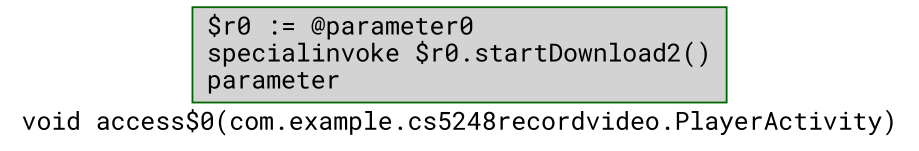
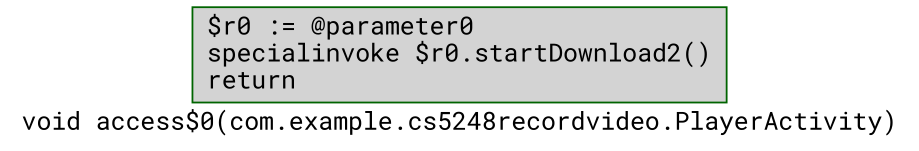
(460, 55) -> (460, 55)
